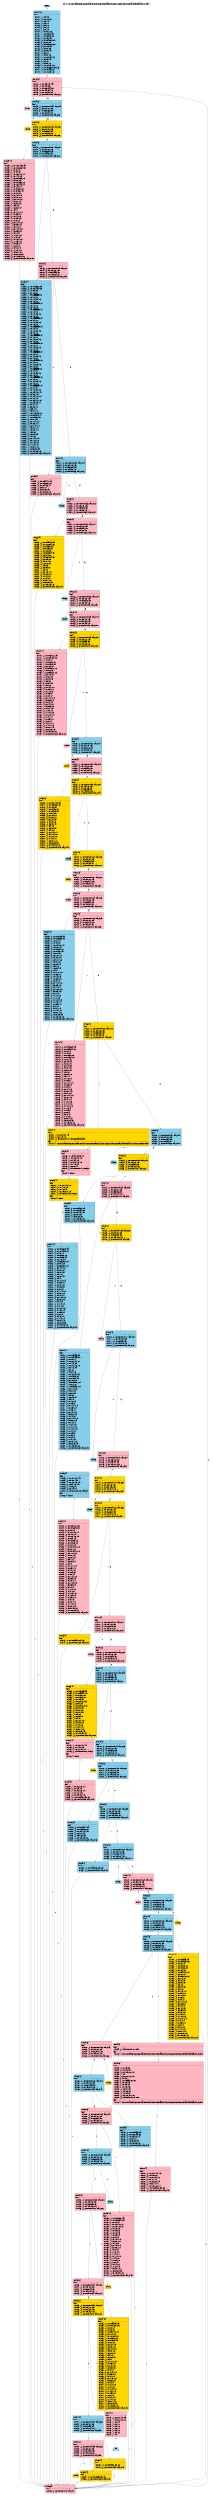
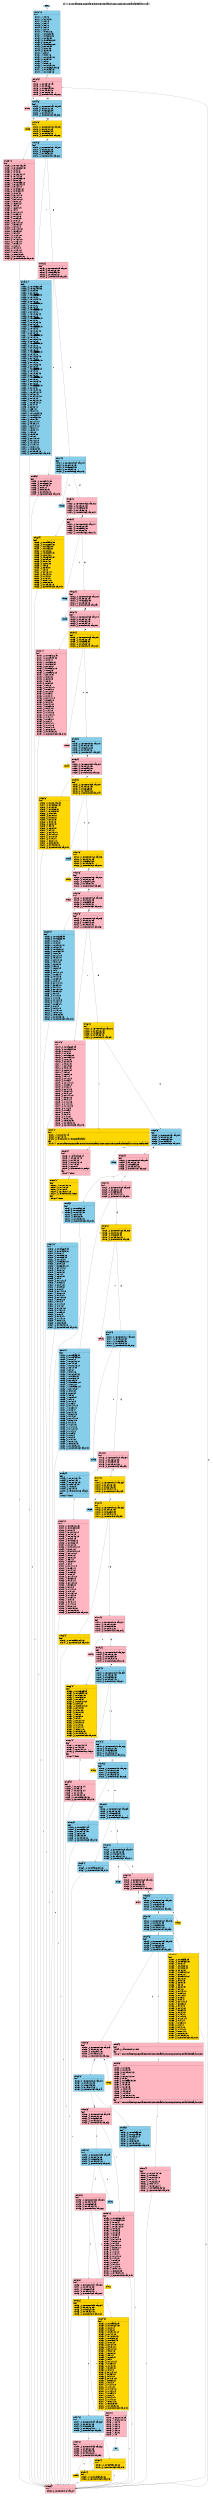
(133, 1163) -> (133, 1163)
